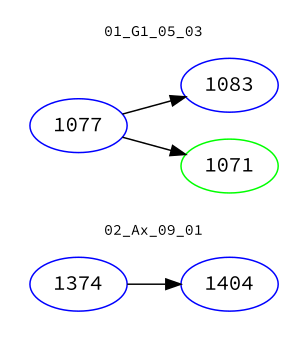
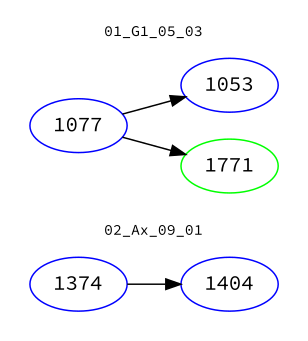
(230, 85) -> (230, 85)
(230, 166) -> (230, 166)
